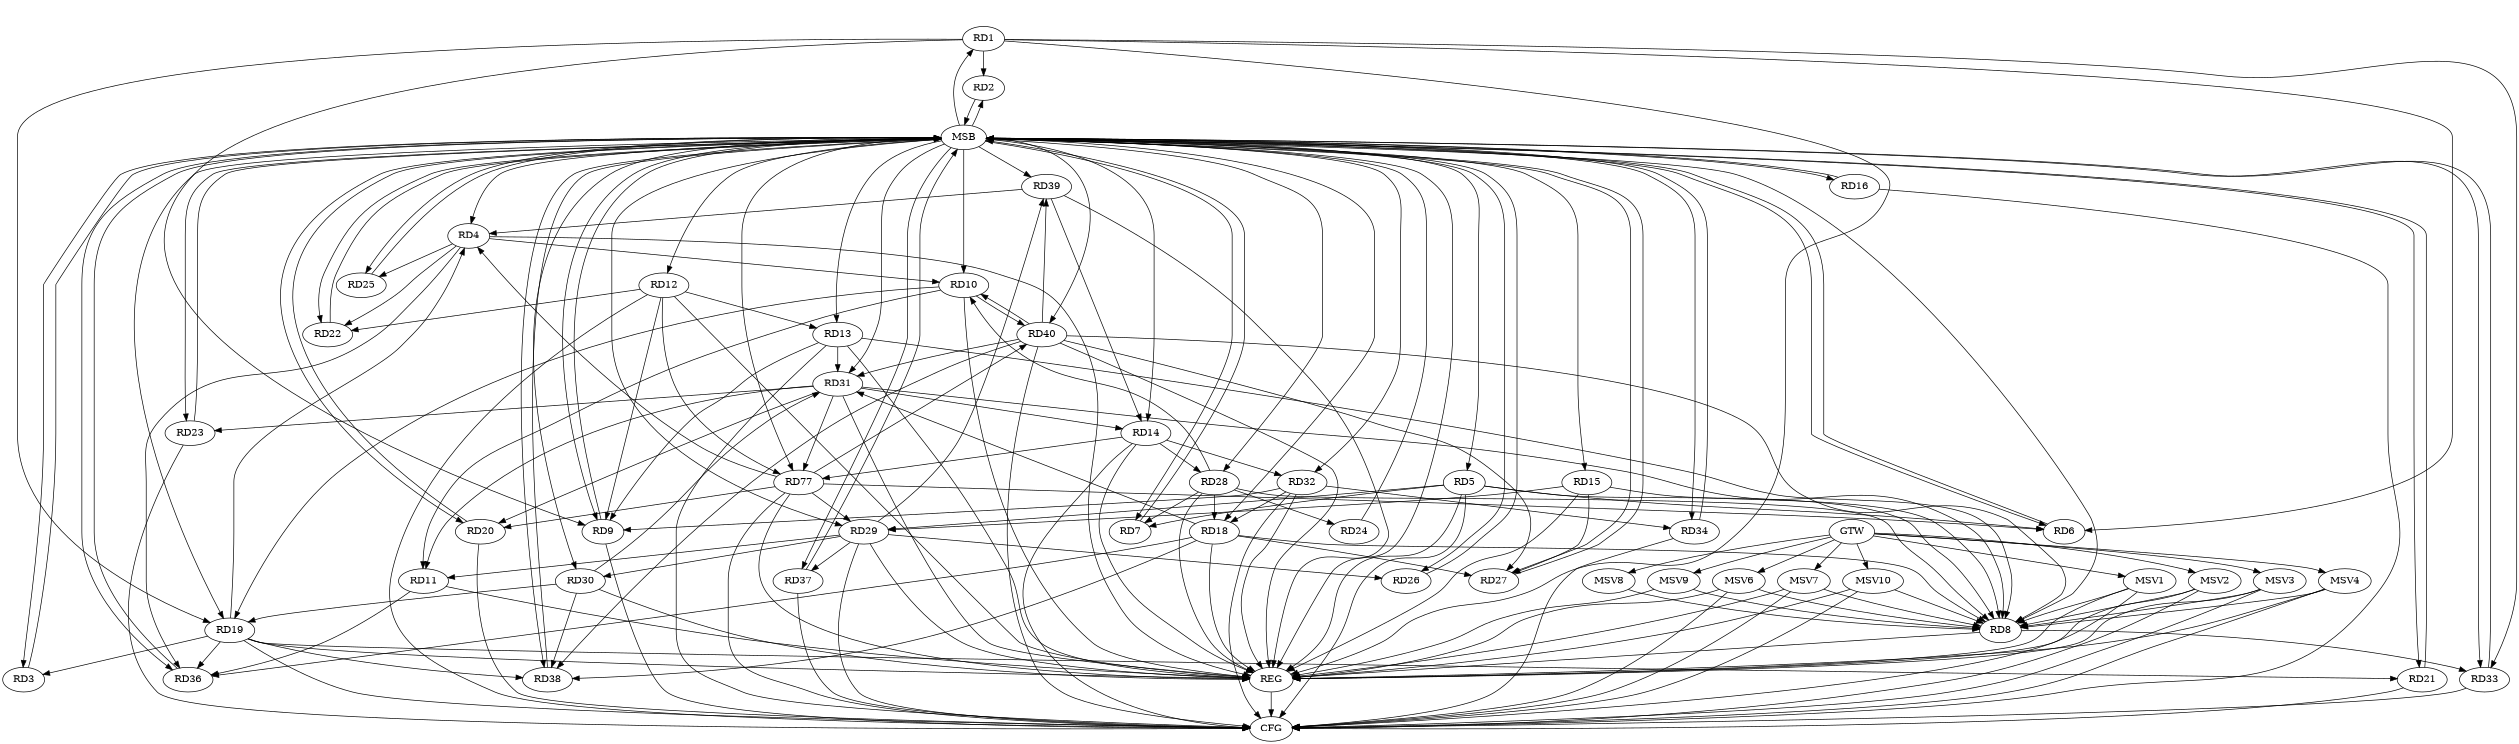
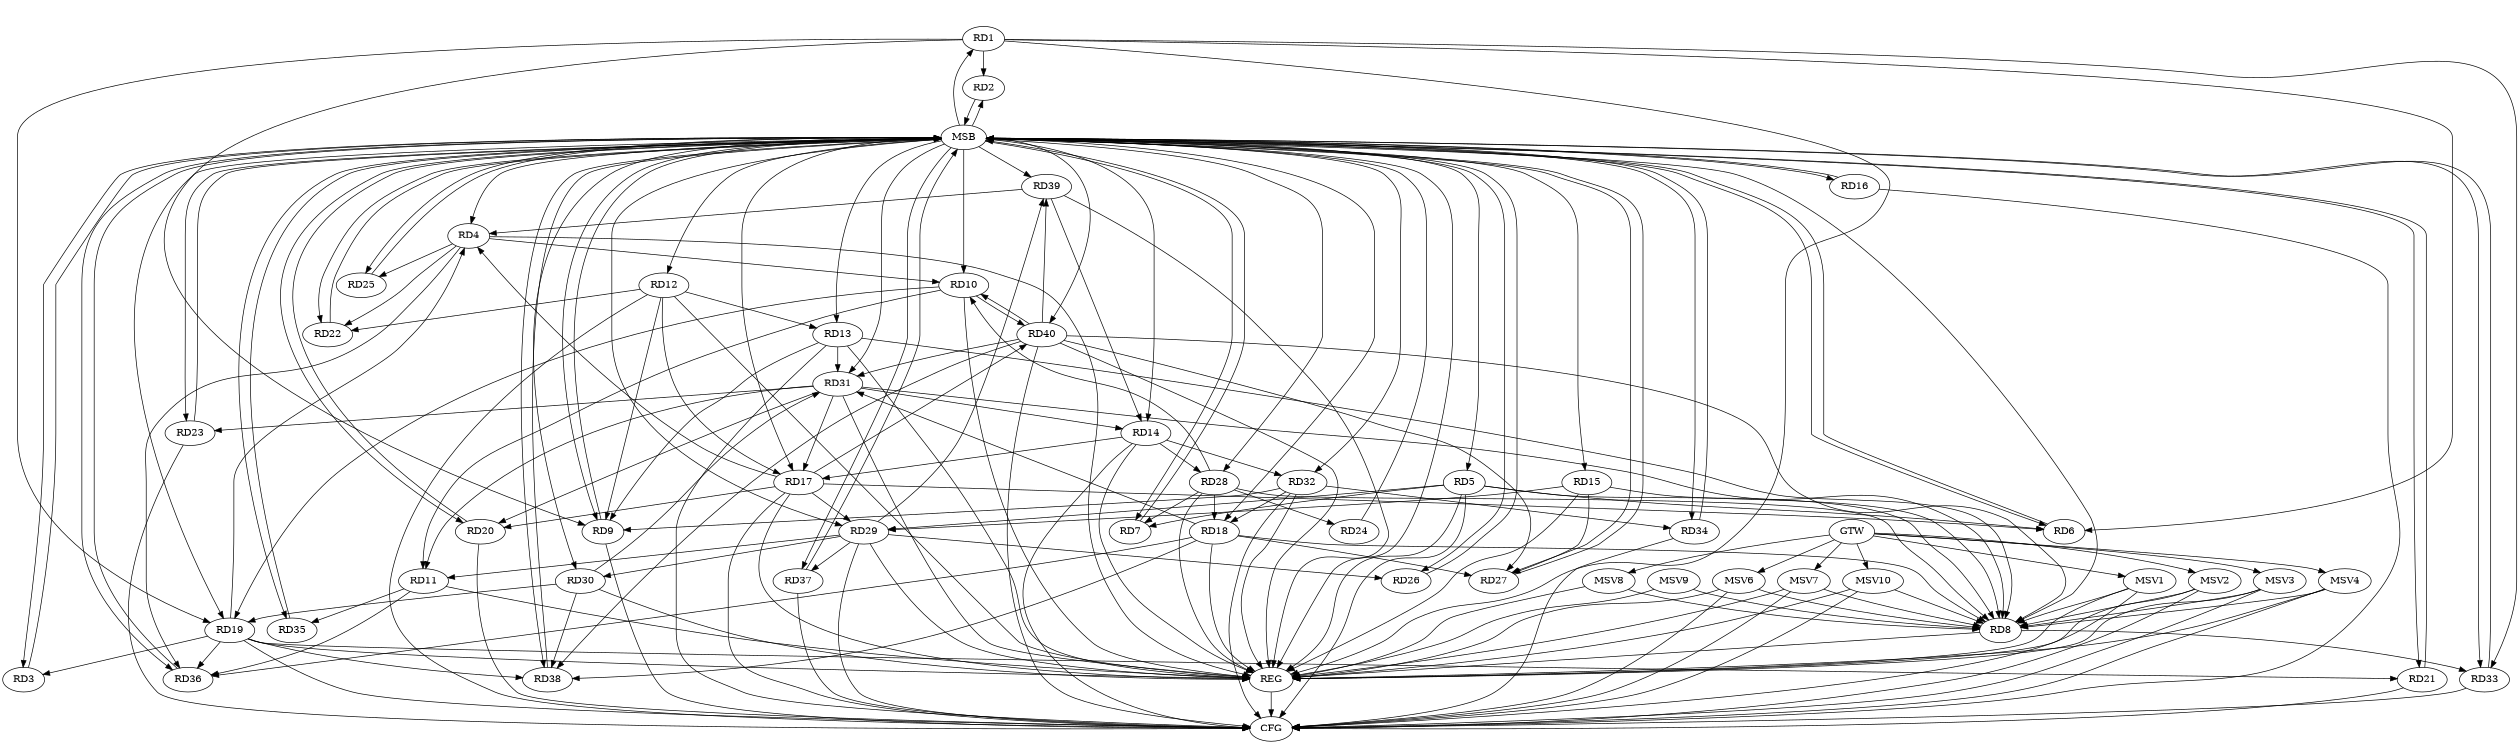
(799, 482) -> (799, 482)
(1775, 550) -> none
none -> (1439, 625)
none -> (292, 630)
